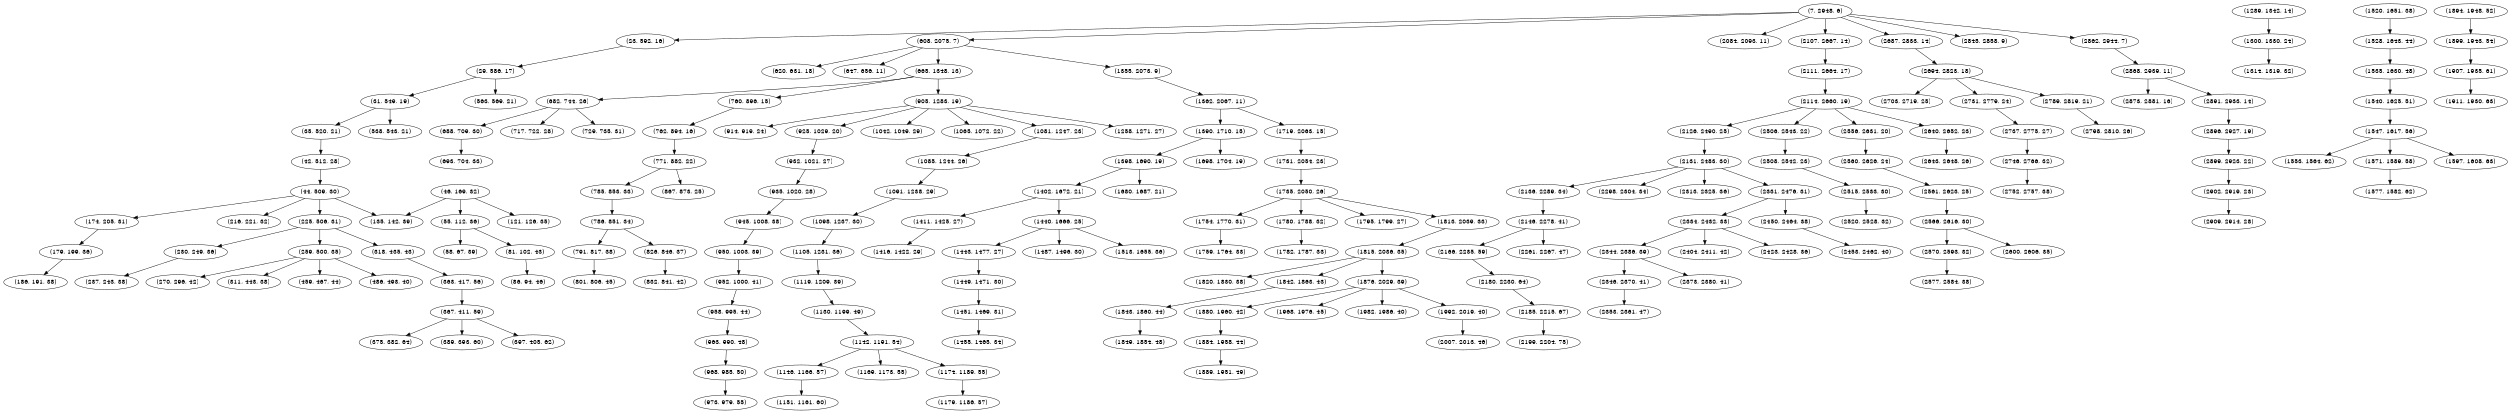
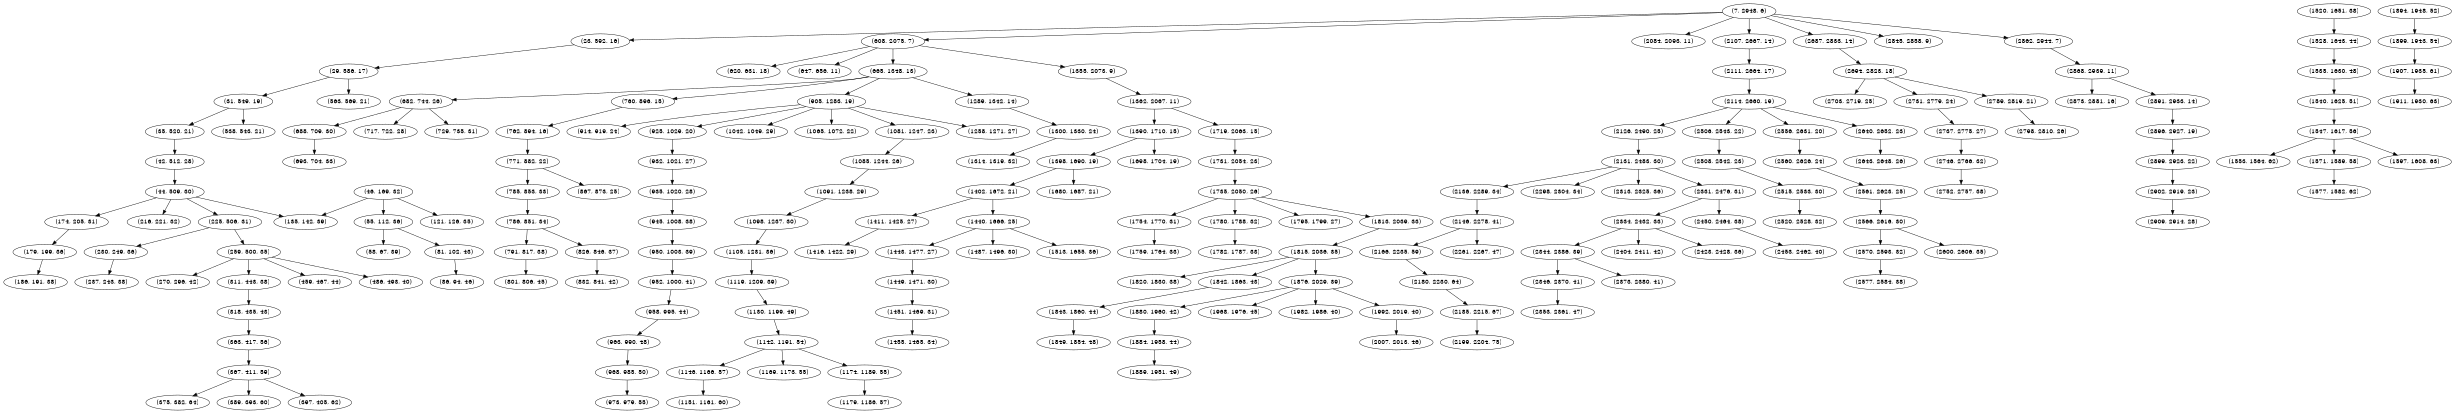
none -> (940, 86)
(354, 236) -> (249, 295)
